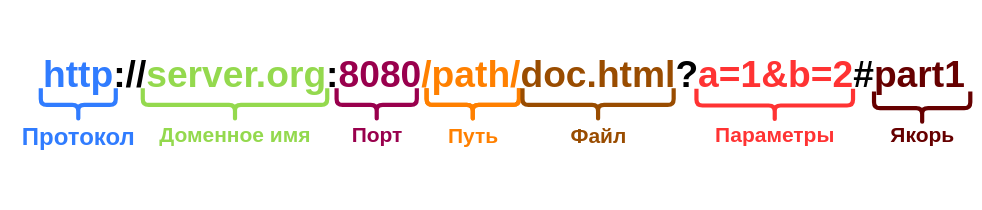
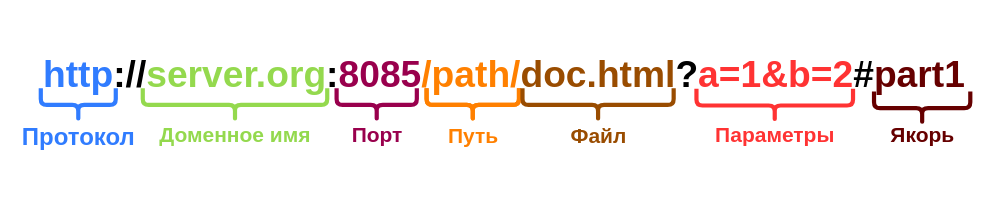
(504, 75) -> (504, 75)
